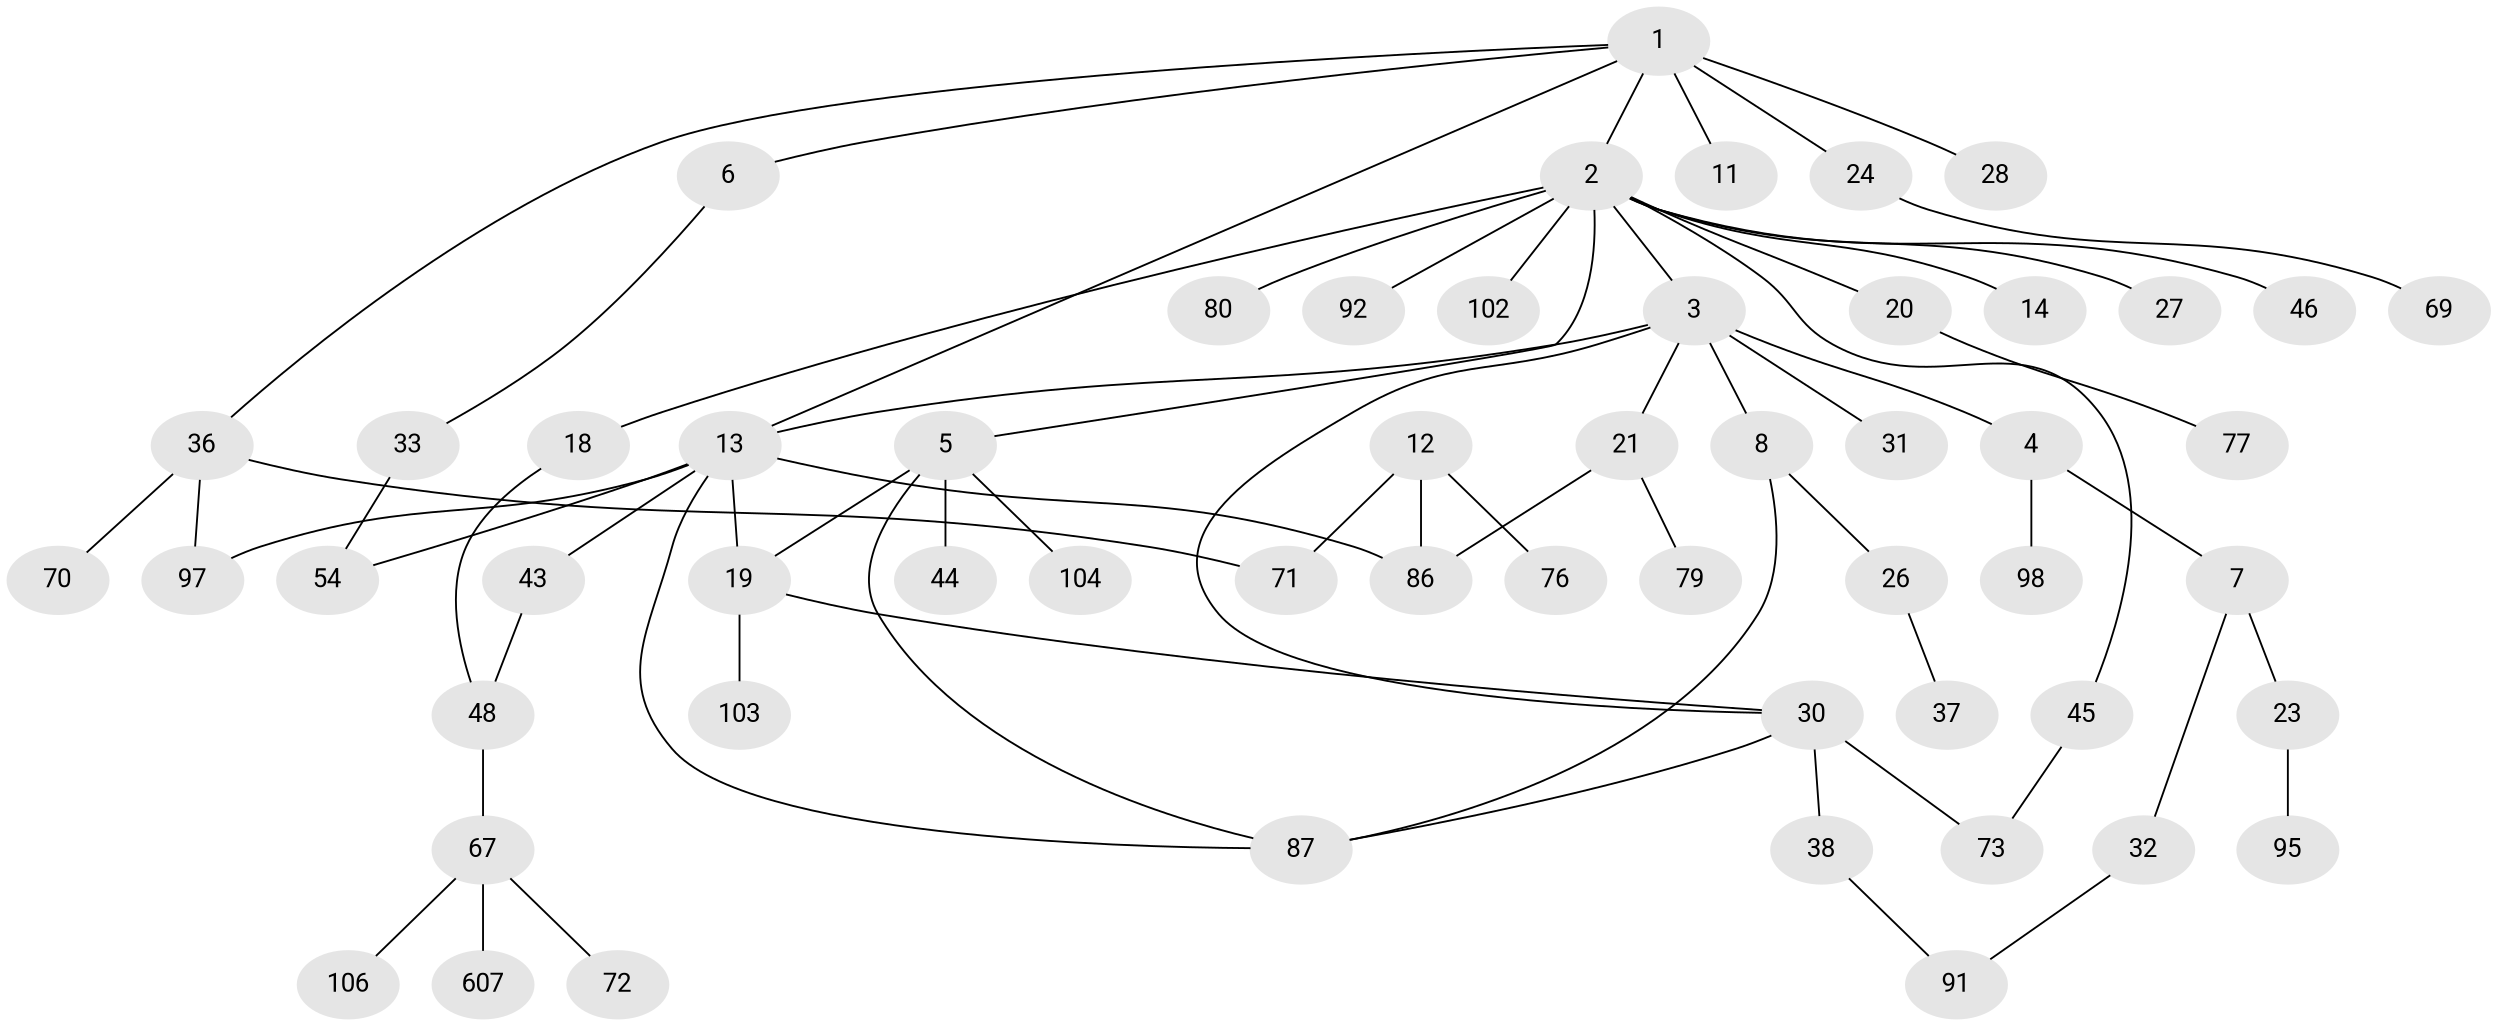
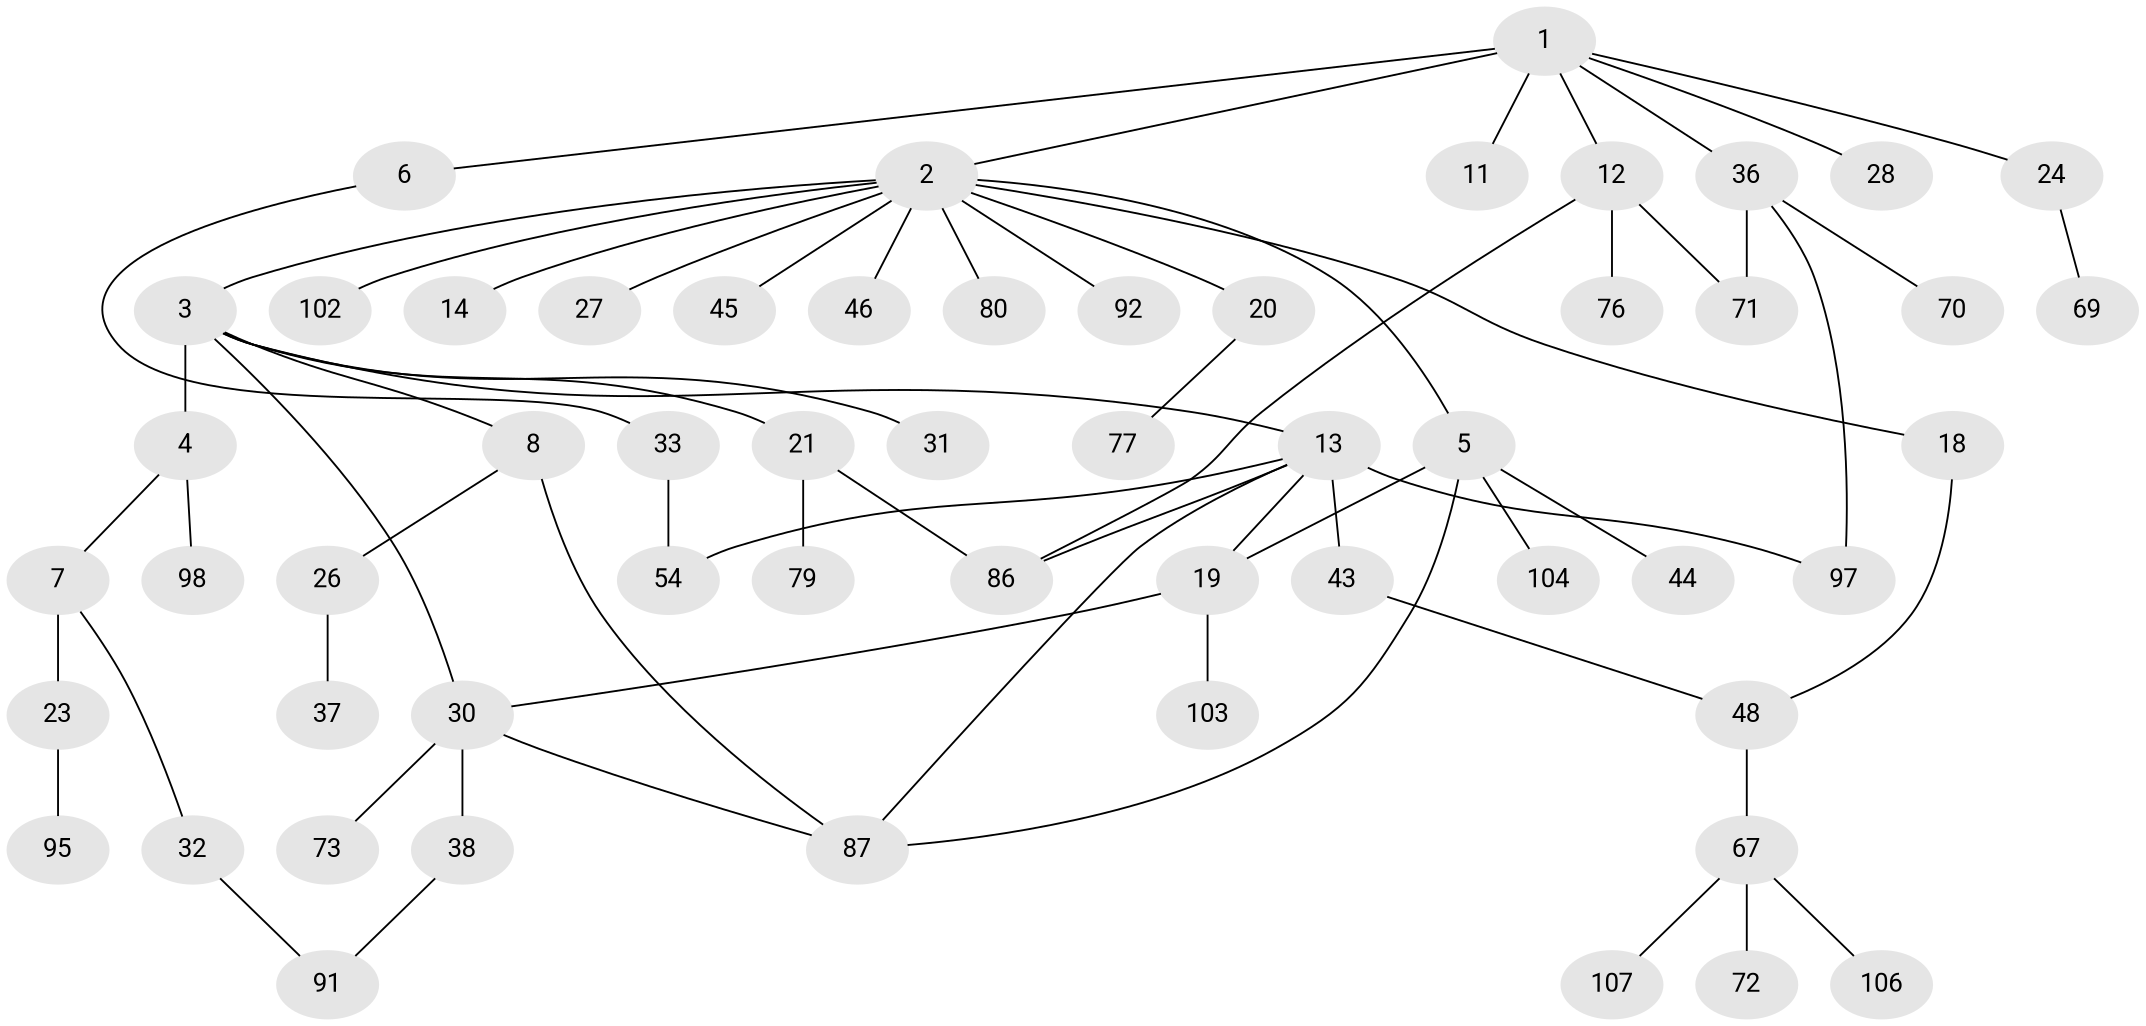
(1194, 243) -> (1578, 109)
(2037, 783) -> none
(483, 985) -> (1612, 985)
